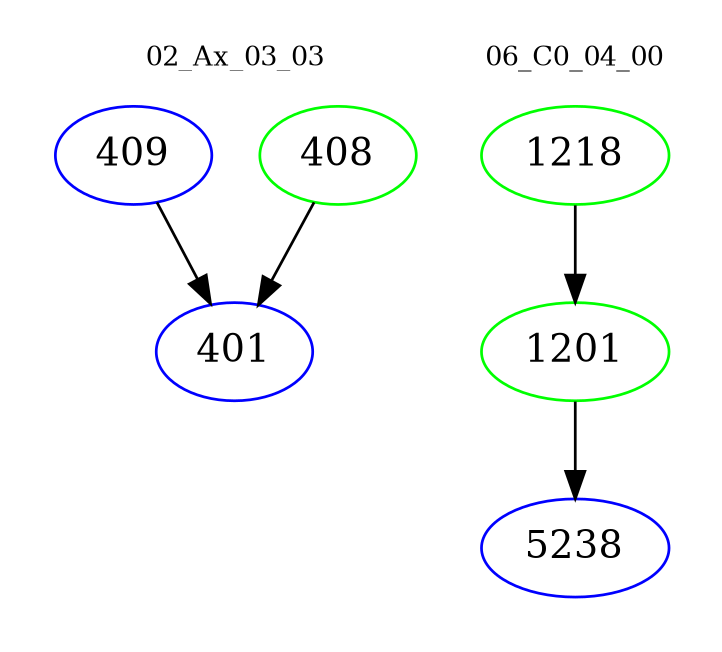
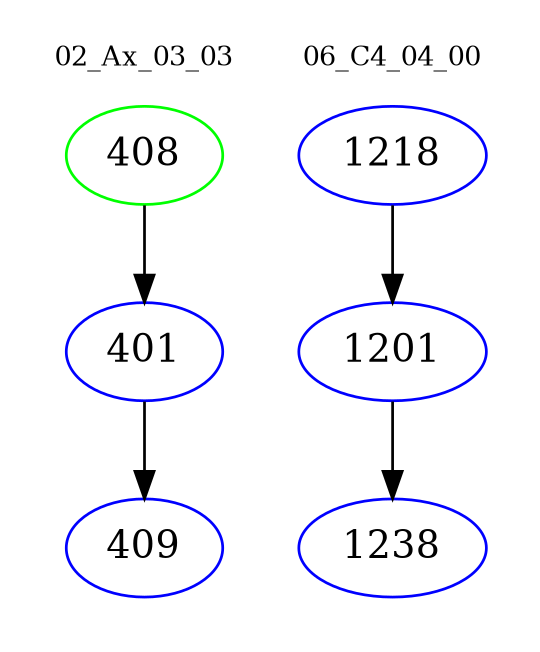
(575, 59) -> (393, 59)
(575, 155) -> (393, 155)
(177, 241) -> (144, 436)
(575, 352) -> (393, 352)
(575, 548) -> (393, 548)
